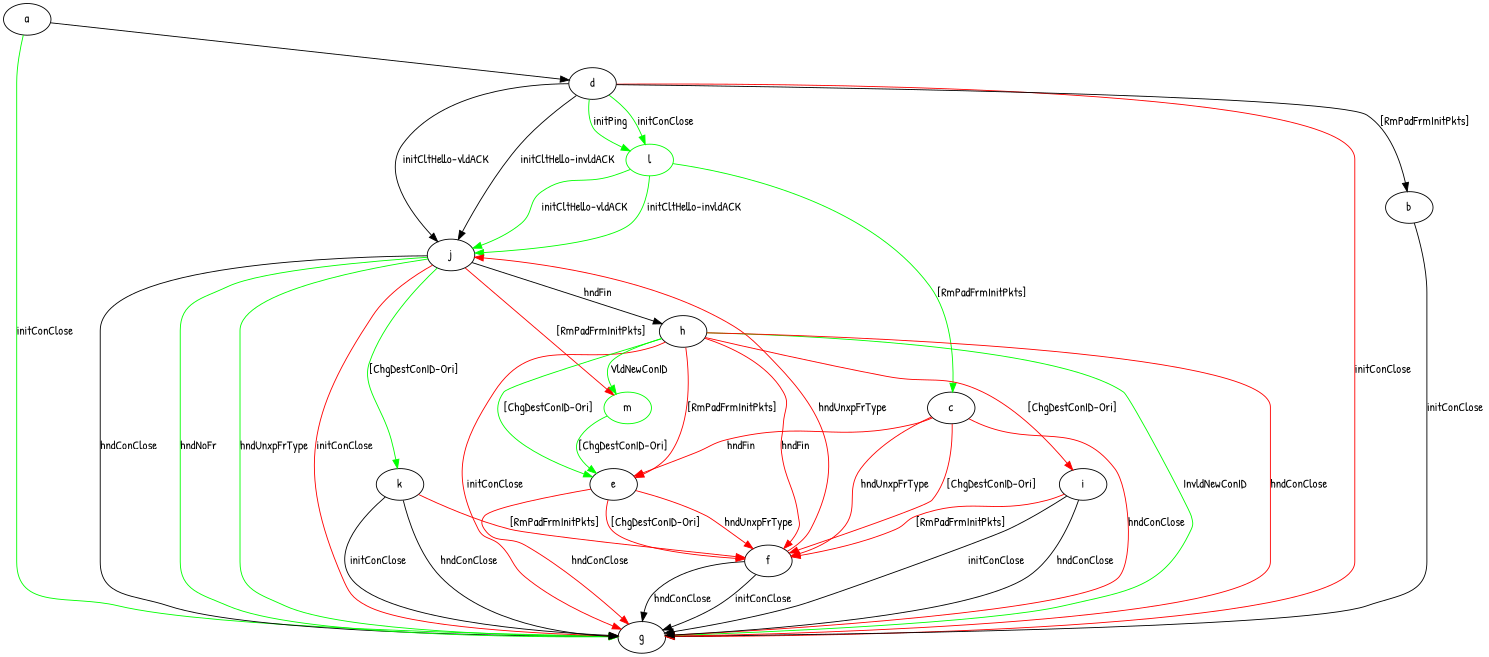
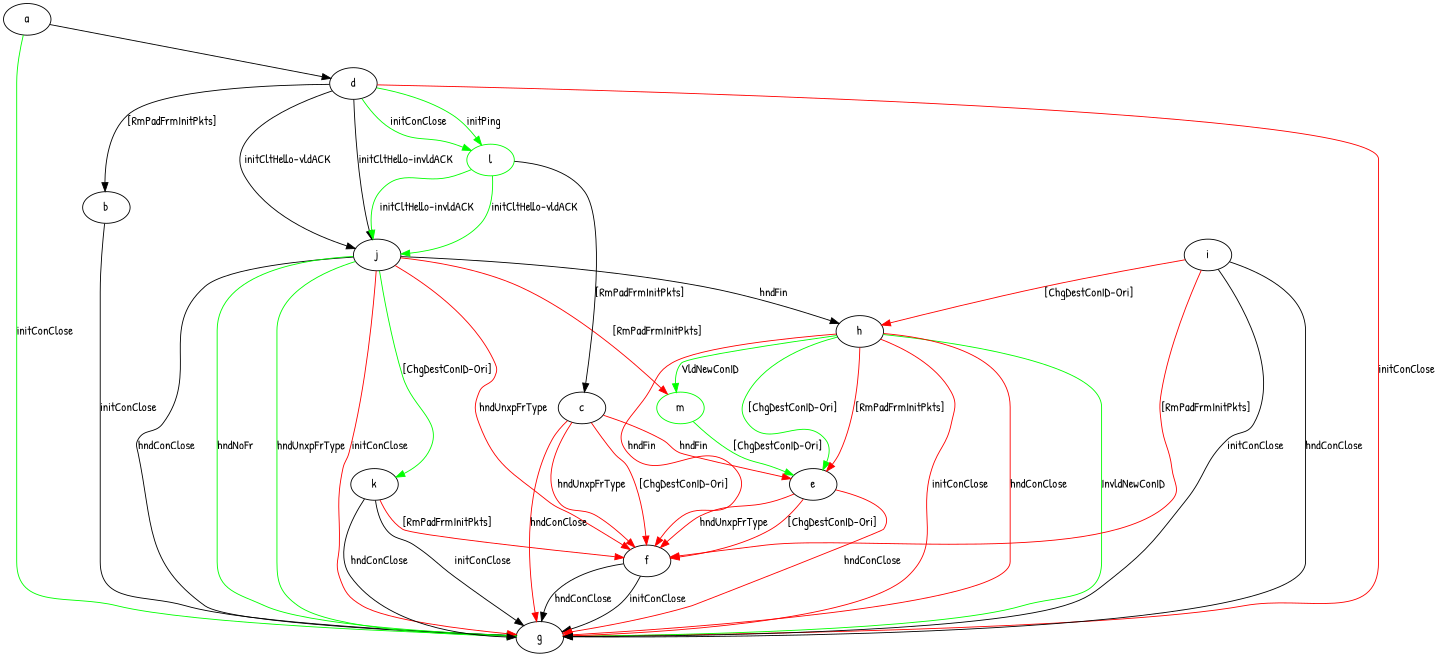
(858, 225) -> (596, 247)
(727, 323) -> (476, 415)
(898, 378) -> (1037, 288)
